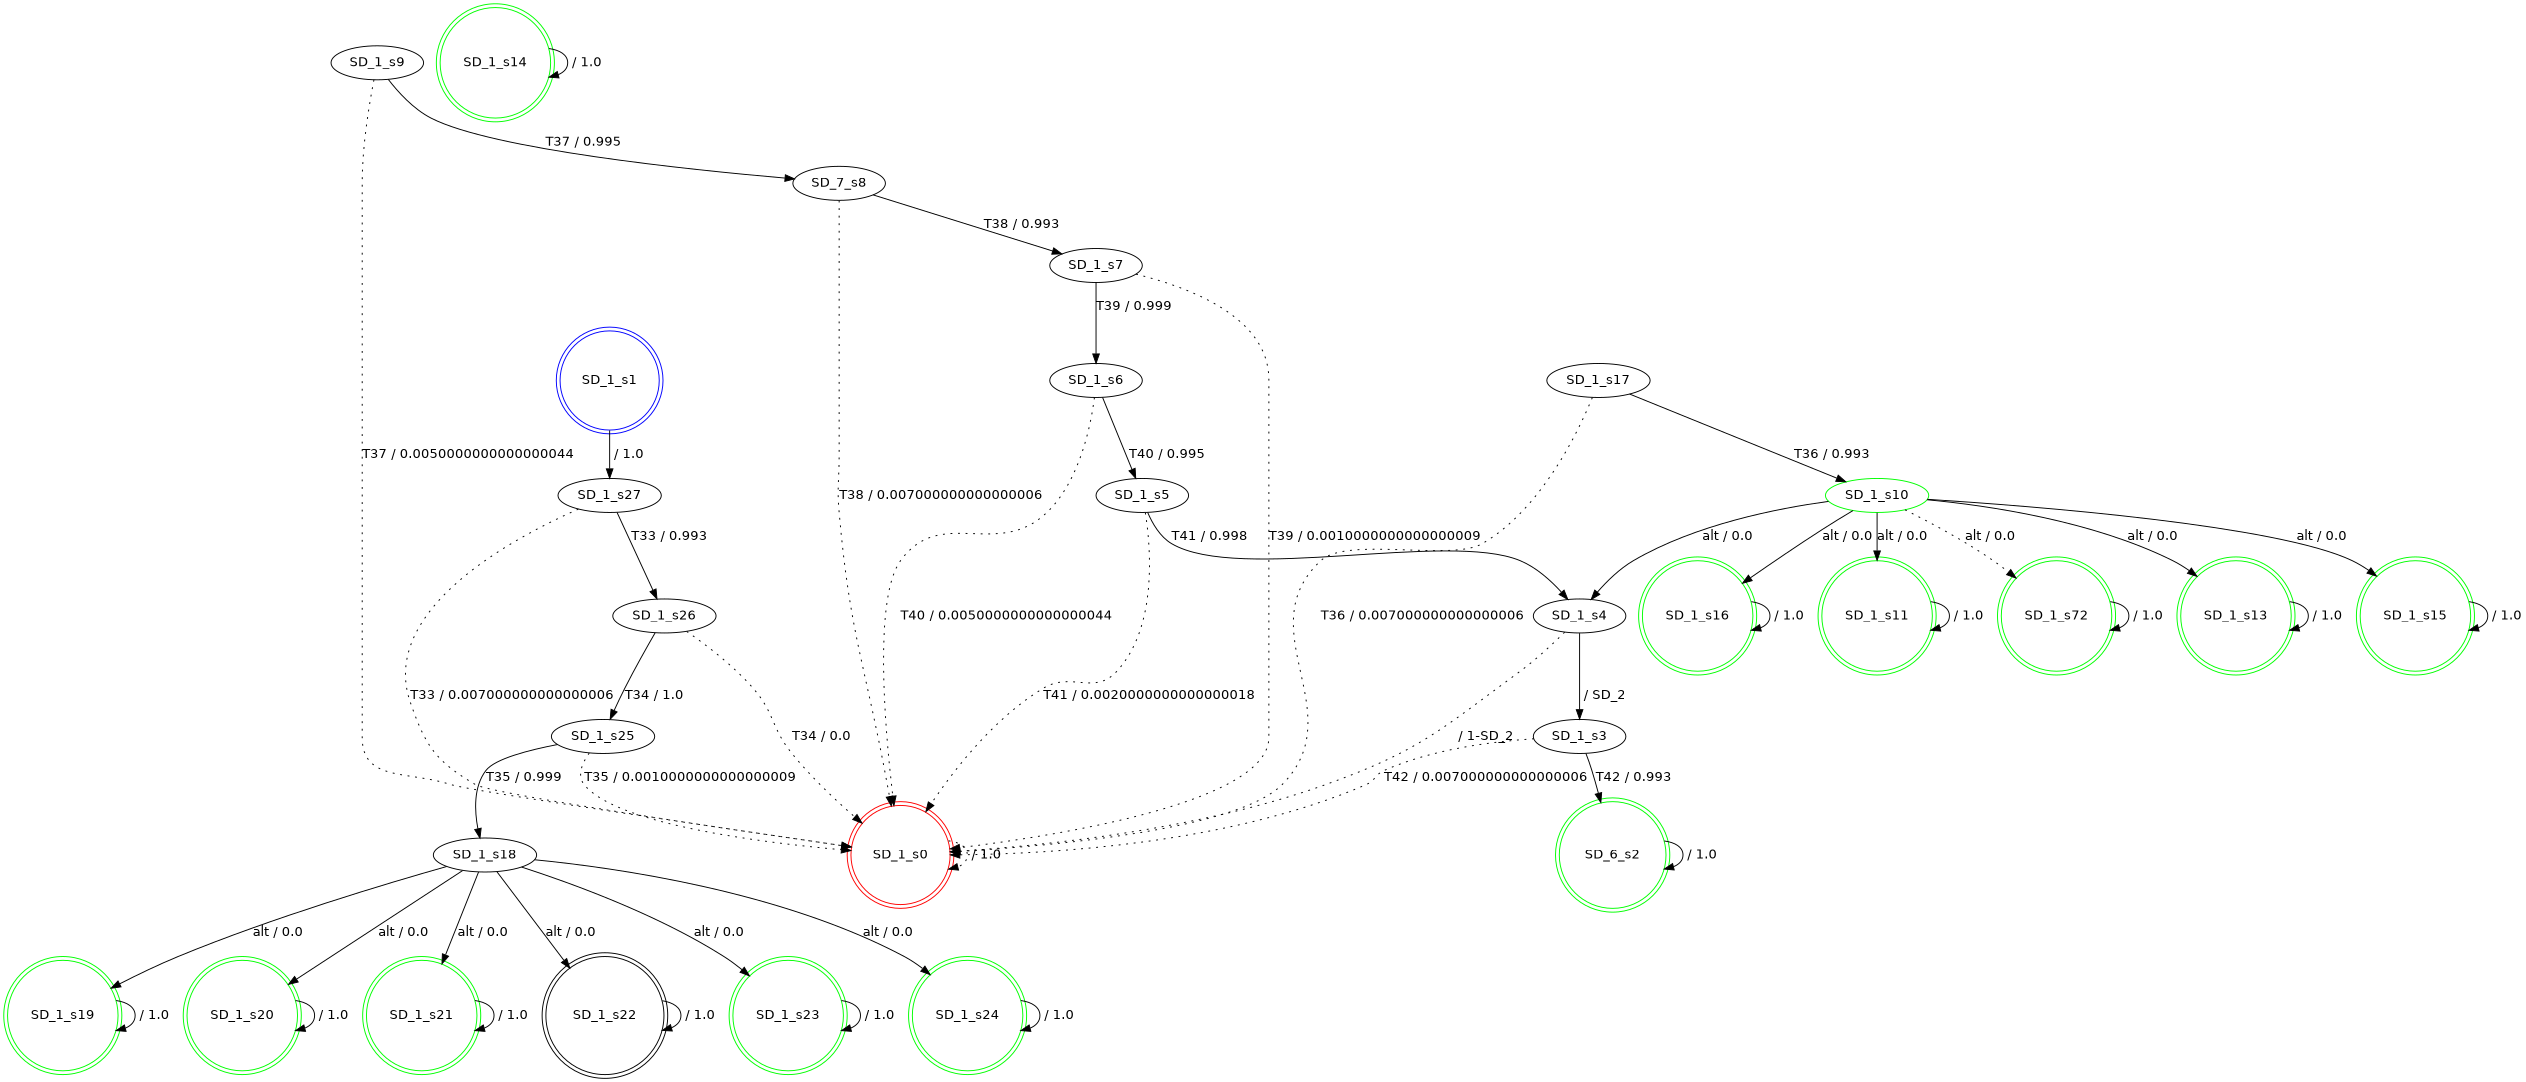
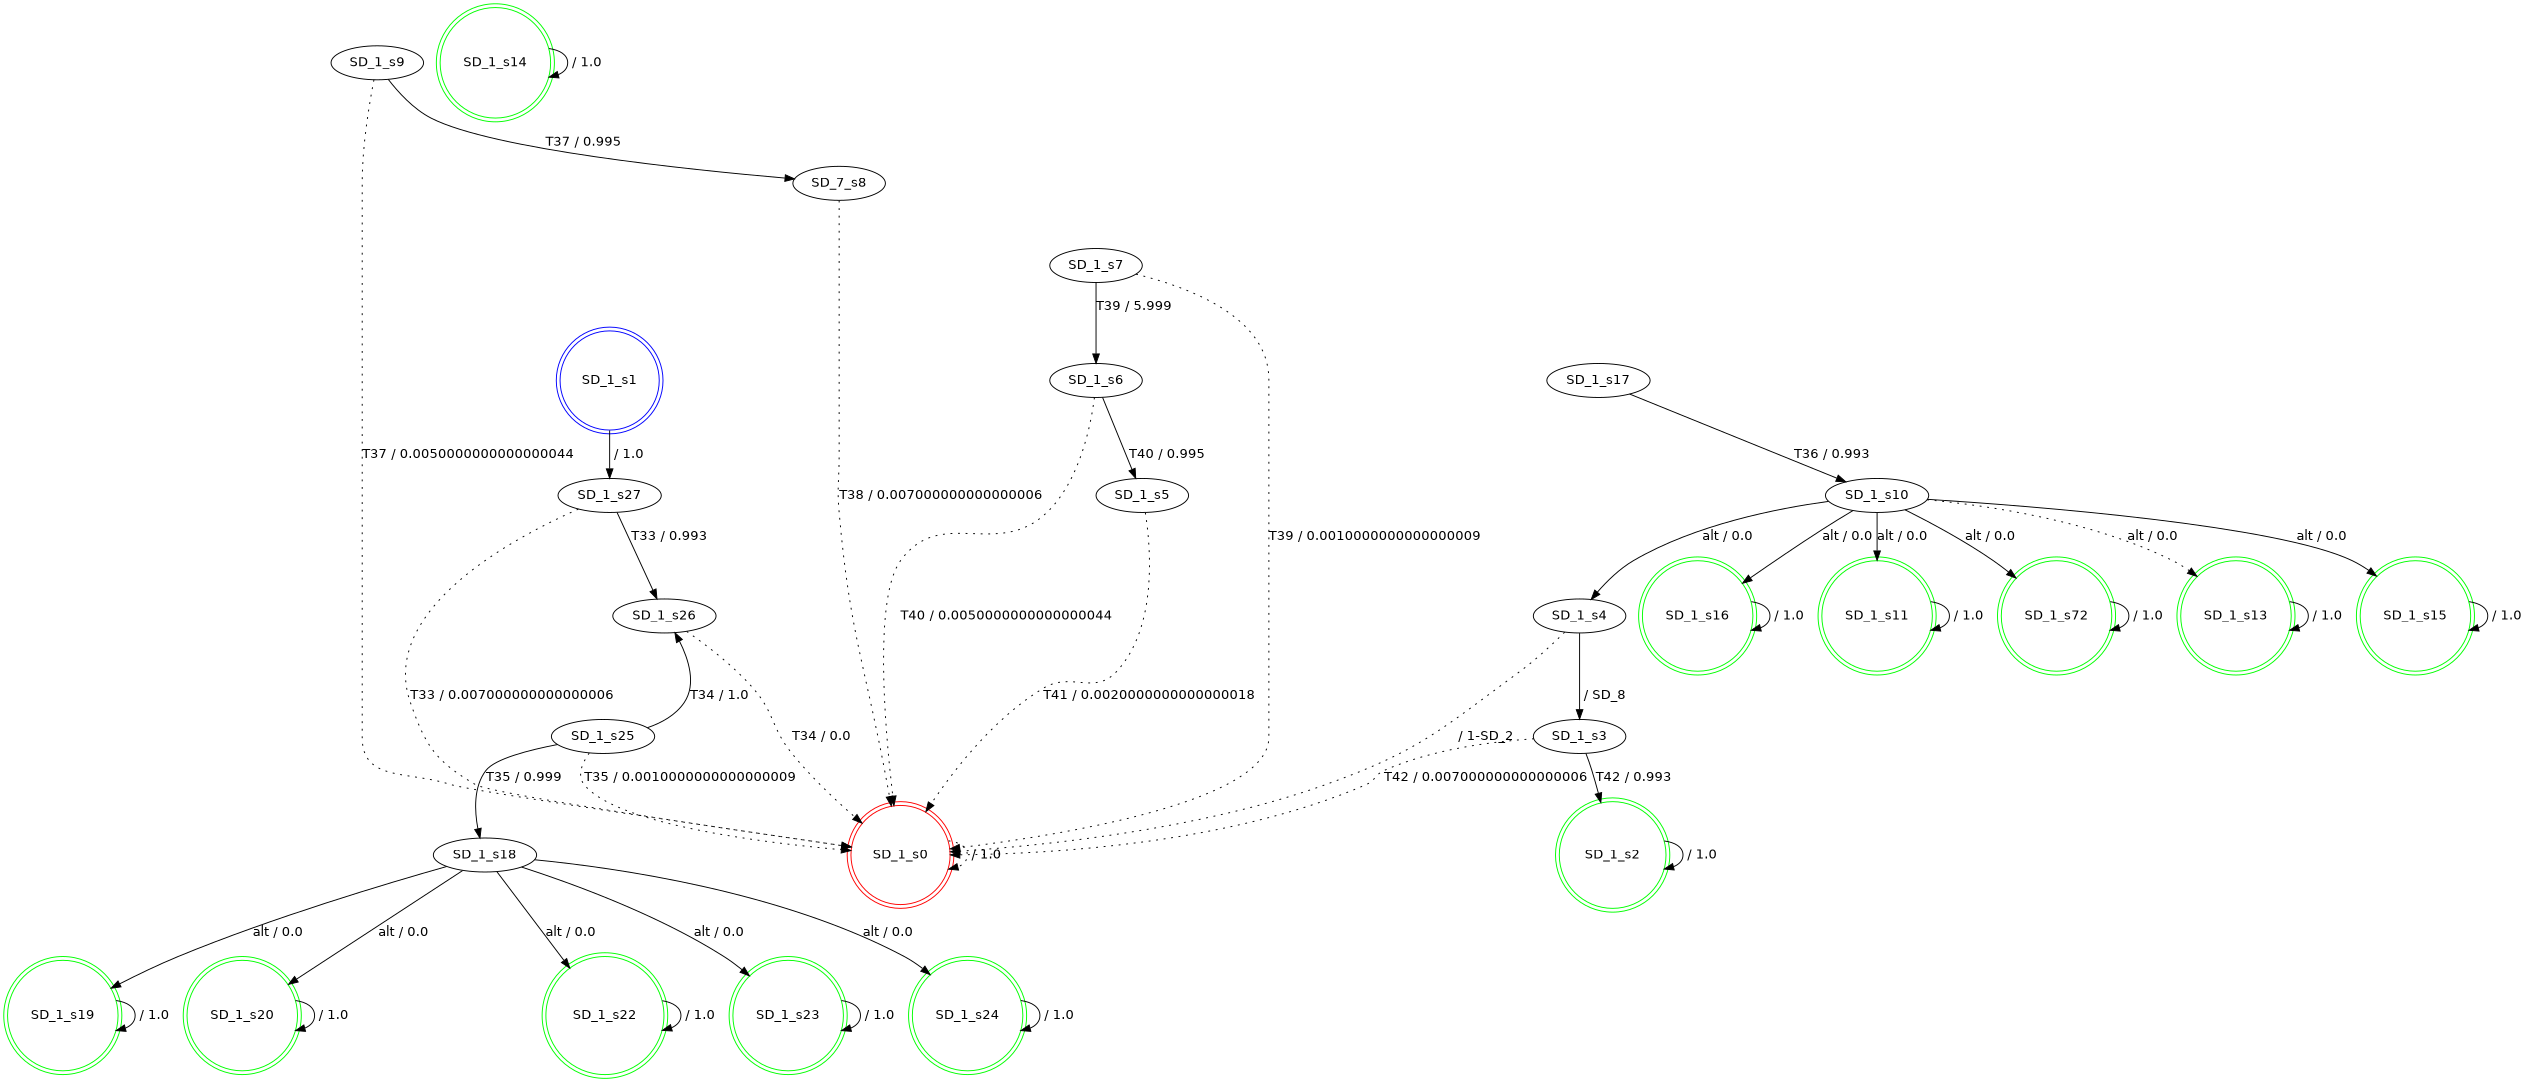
(963, 223) -> none
(1134, 307) -> (1134, 307)
(1877, 495) -> (1877, 495)
(2062, 522) -> (2062, 522)
(1958, 539) -> (1958, 539)
(1307, 558) -> none
(1299, 663) -> none
(634, 671) -> (688, 694)
(1603, 695) -> (1603, 695)
(1613, 855) -> (1613, 855)
(422, 1016) -> none
(605, 1016) -> (605, 1016)
